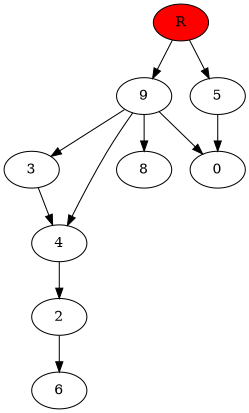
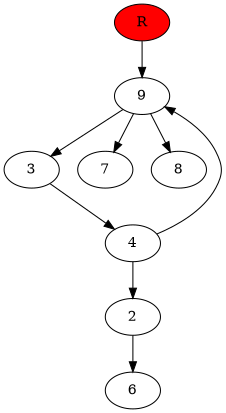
(218, 96) -> none
(100, 163) -> (220, 178)
(218, 170) -> (105, 170)
